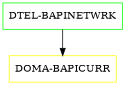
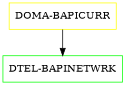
(63, 39) -> (63, 39)
